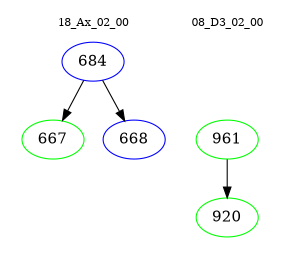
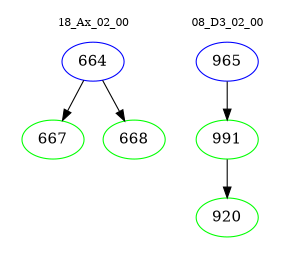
(93, 62) -> (93, 62)
none -> (227, 62)
(134, 140) -> (134, 140)
(227, 140) -> (227, 140)
